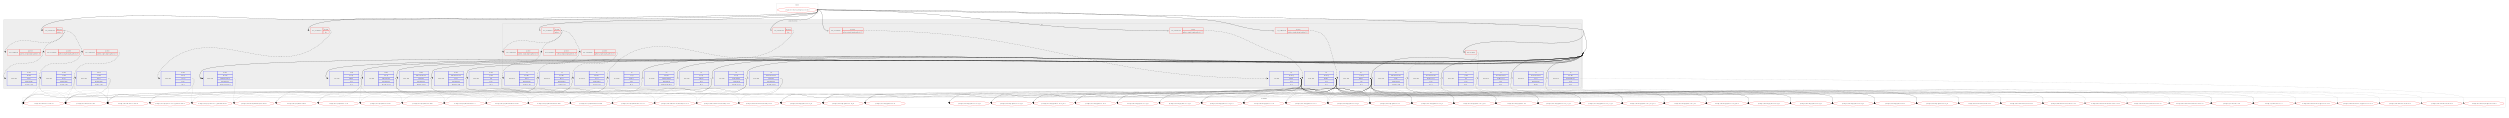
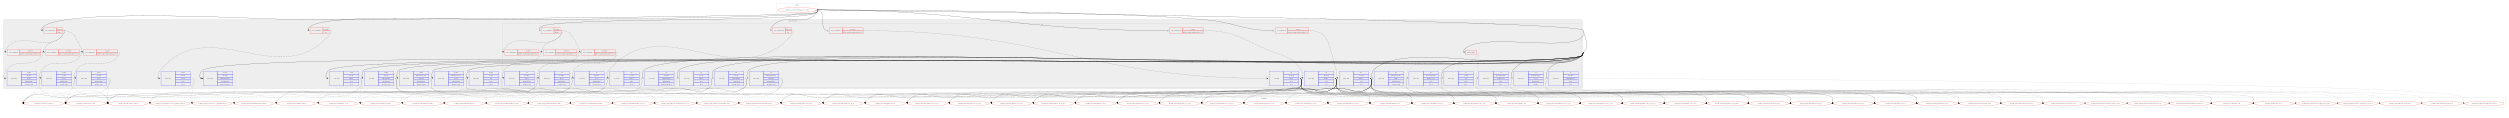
none -> (927, 104)
